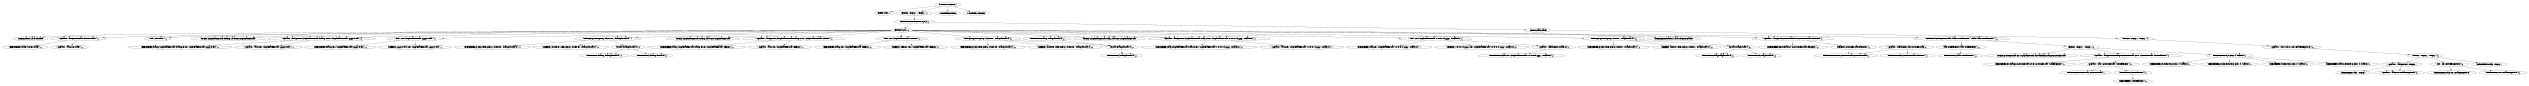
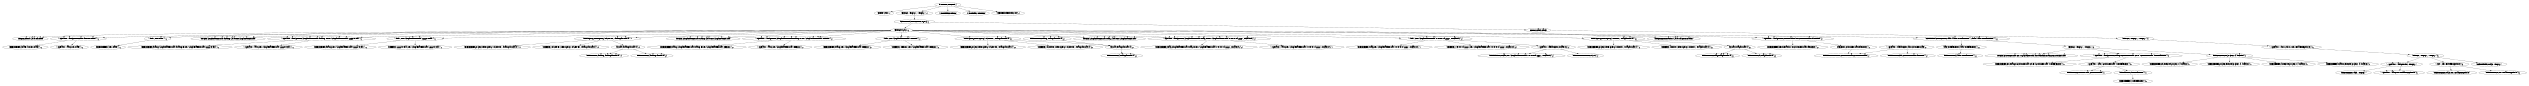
none -> (1008, 13)
none -> (108, 47)
none -> (1585, 56)
